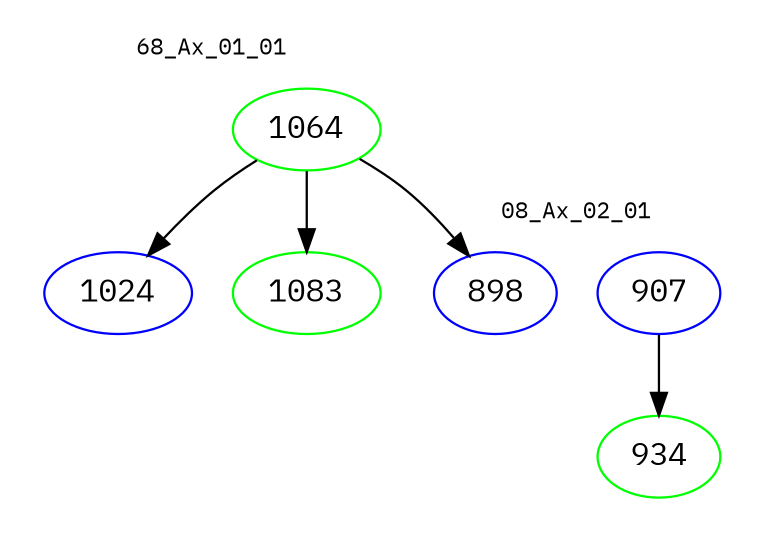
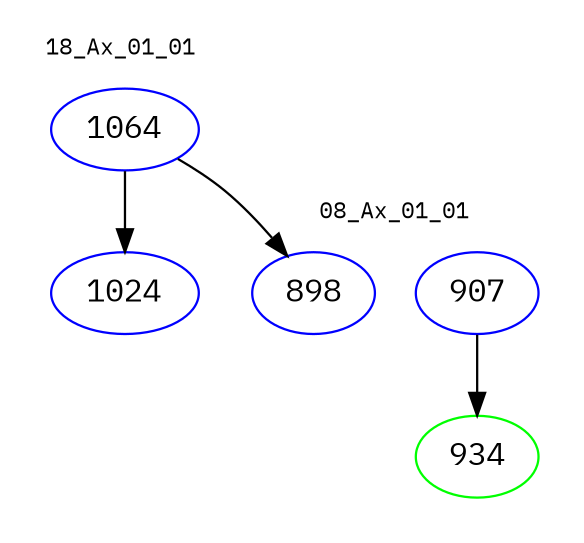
(212, 49) -> (122, 49)
(307, 130) -> (125, 130)
(577, 212) -> (395, 212)
(307, 293) -> none
